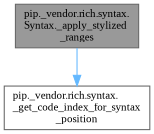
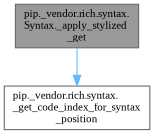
(77, 26) -> (77, 26)
